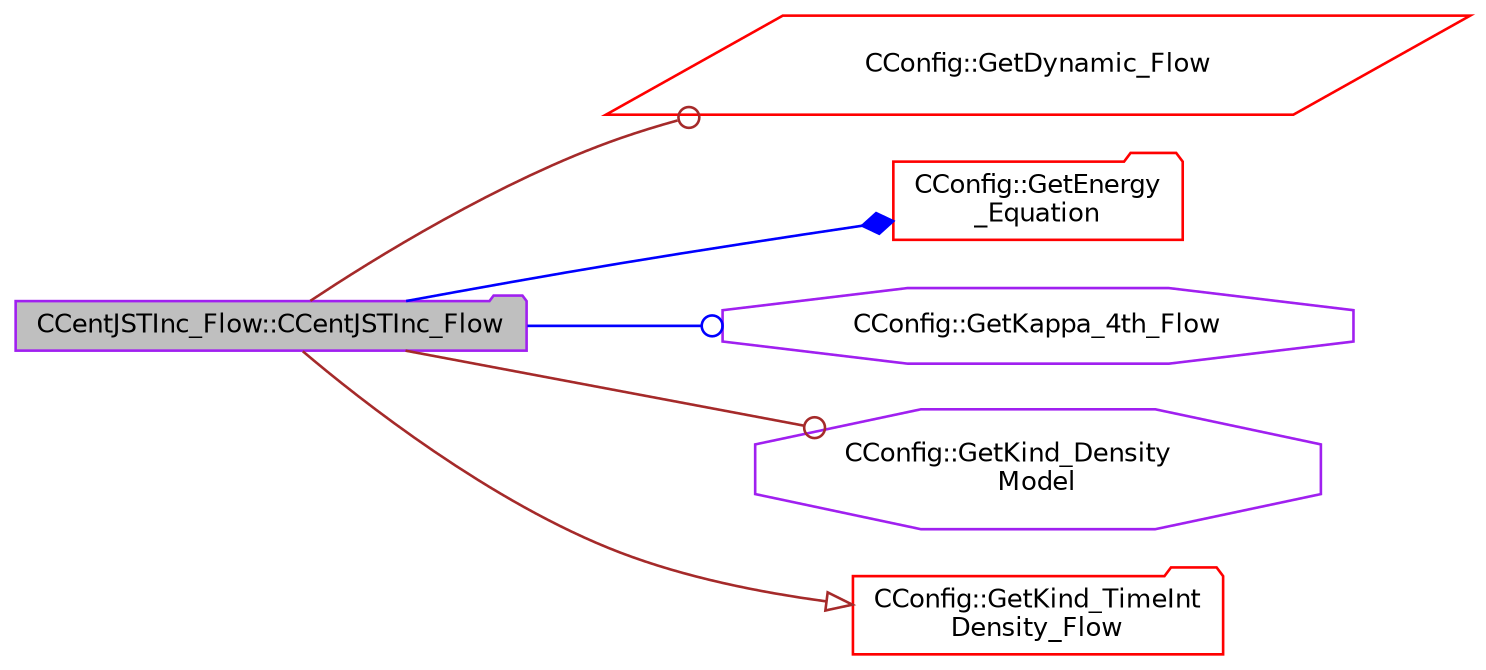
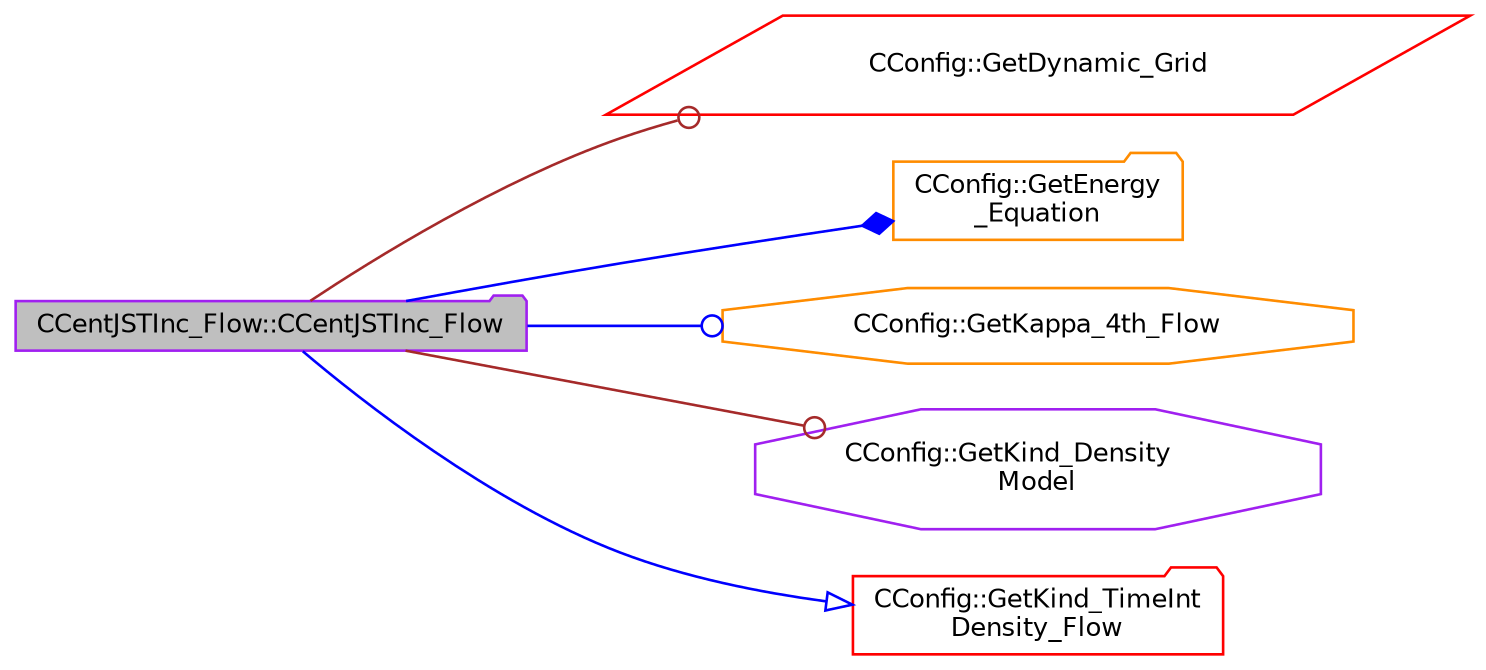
(1038, 65) -> (1038, 65)
(1038, 201) -> (1038, 201)
(1038, 326) -> (1038, 326)
(545, 518) -> (545, 518)
